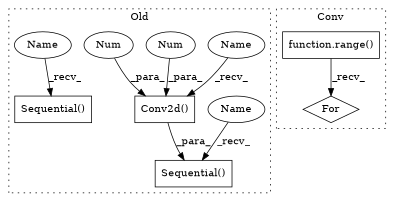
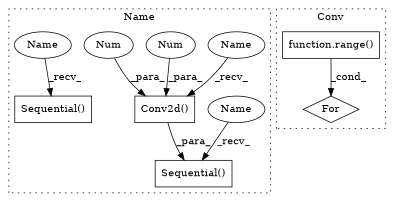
(140, 17) -> (140, 17)
(349, 77) -> (349, 77)
